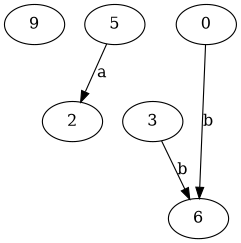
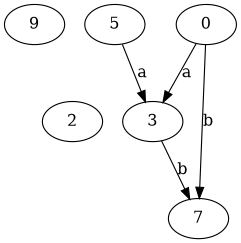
(96, 68) -> (132, 68)
none -> (182, 68)
(199, 219) -> (199, 219)
